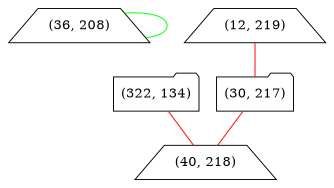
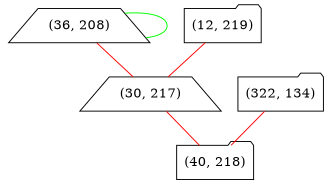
(255, 26) -> (223, 26)
none -> (115, 60)
(255, 94) -> (151, 94)
(206, 162) -> (215, 162)
